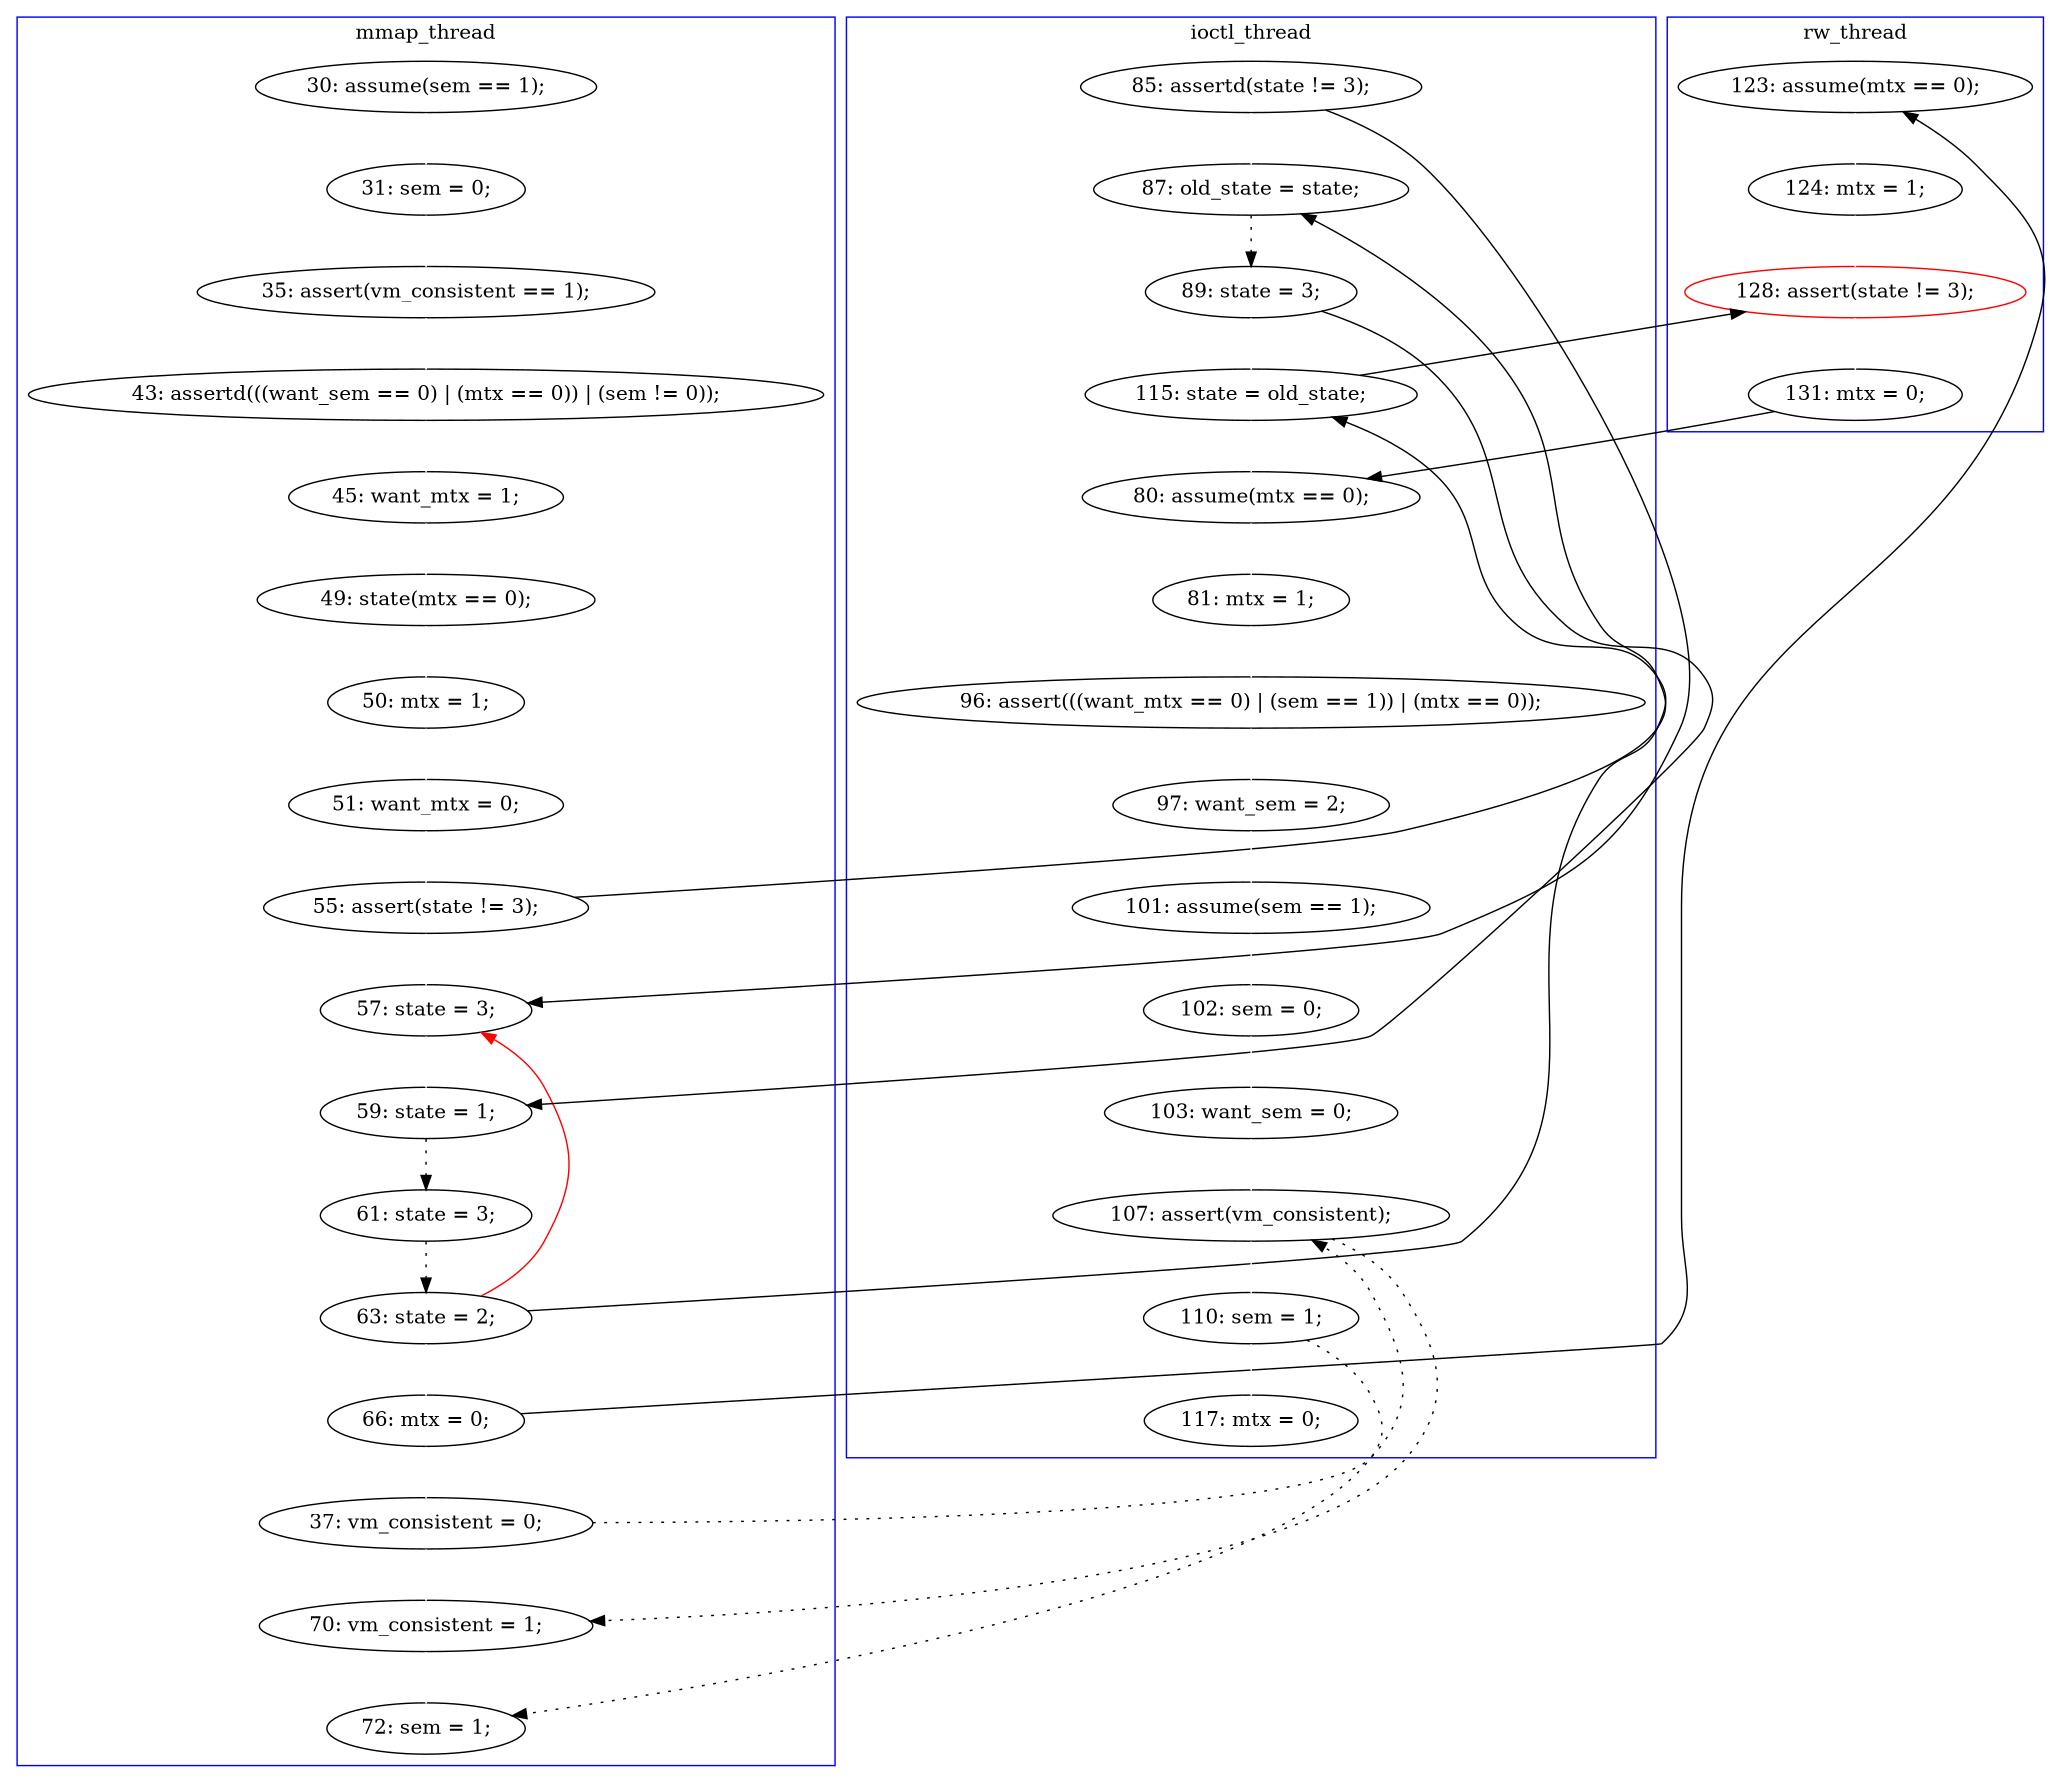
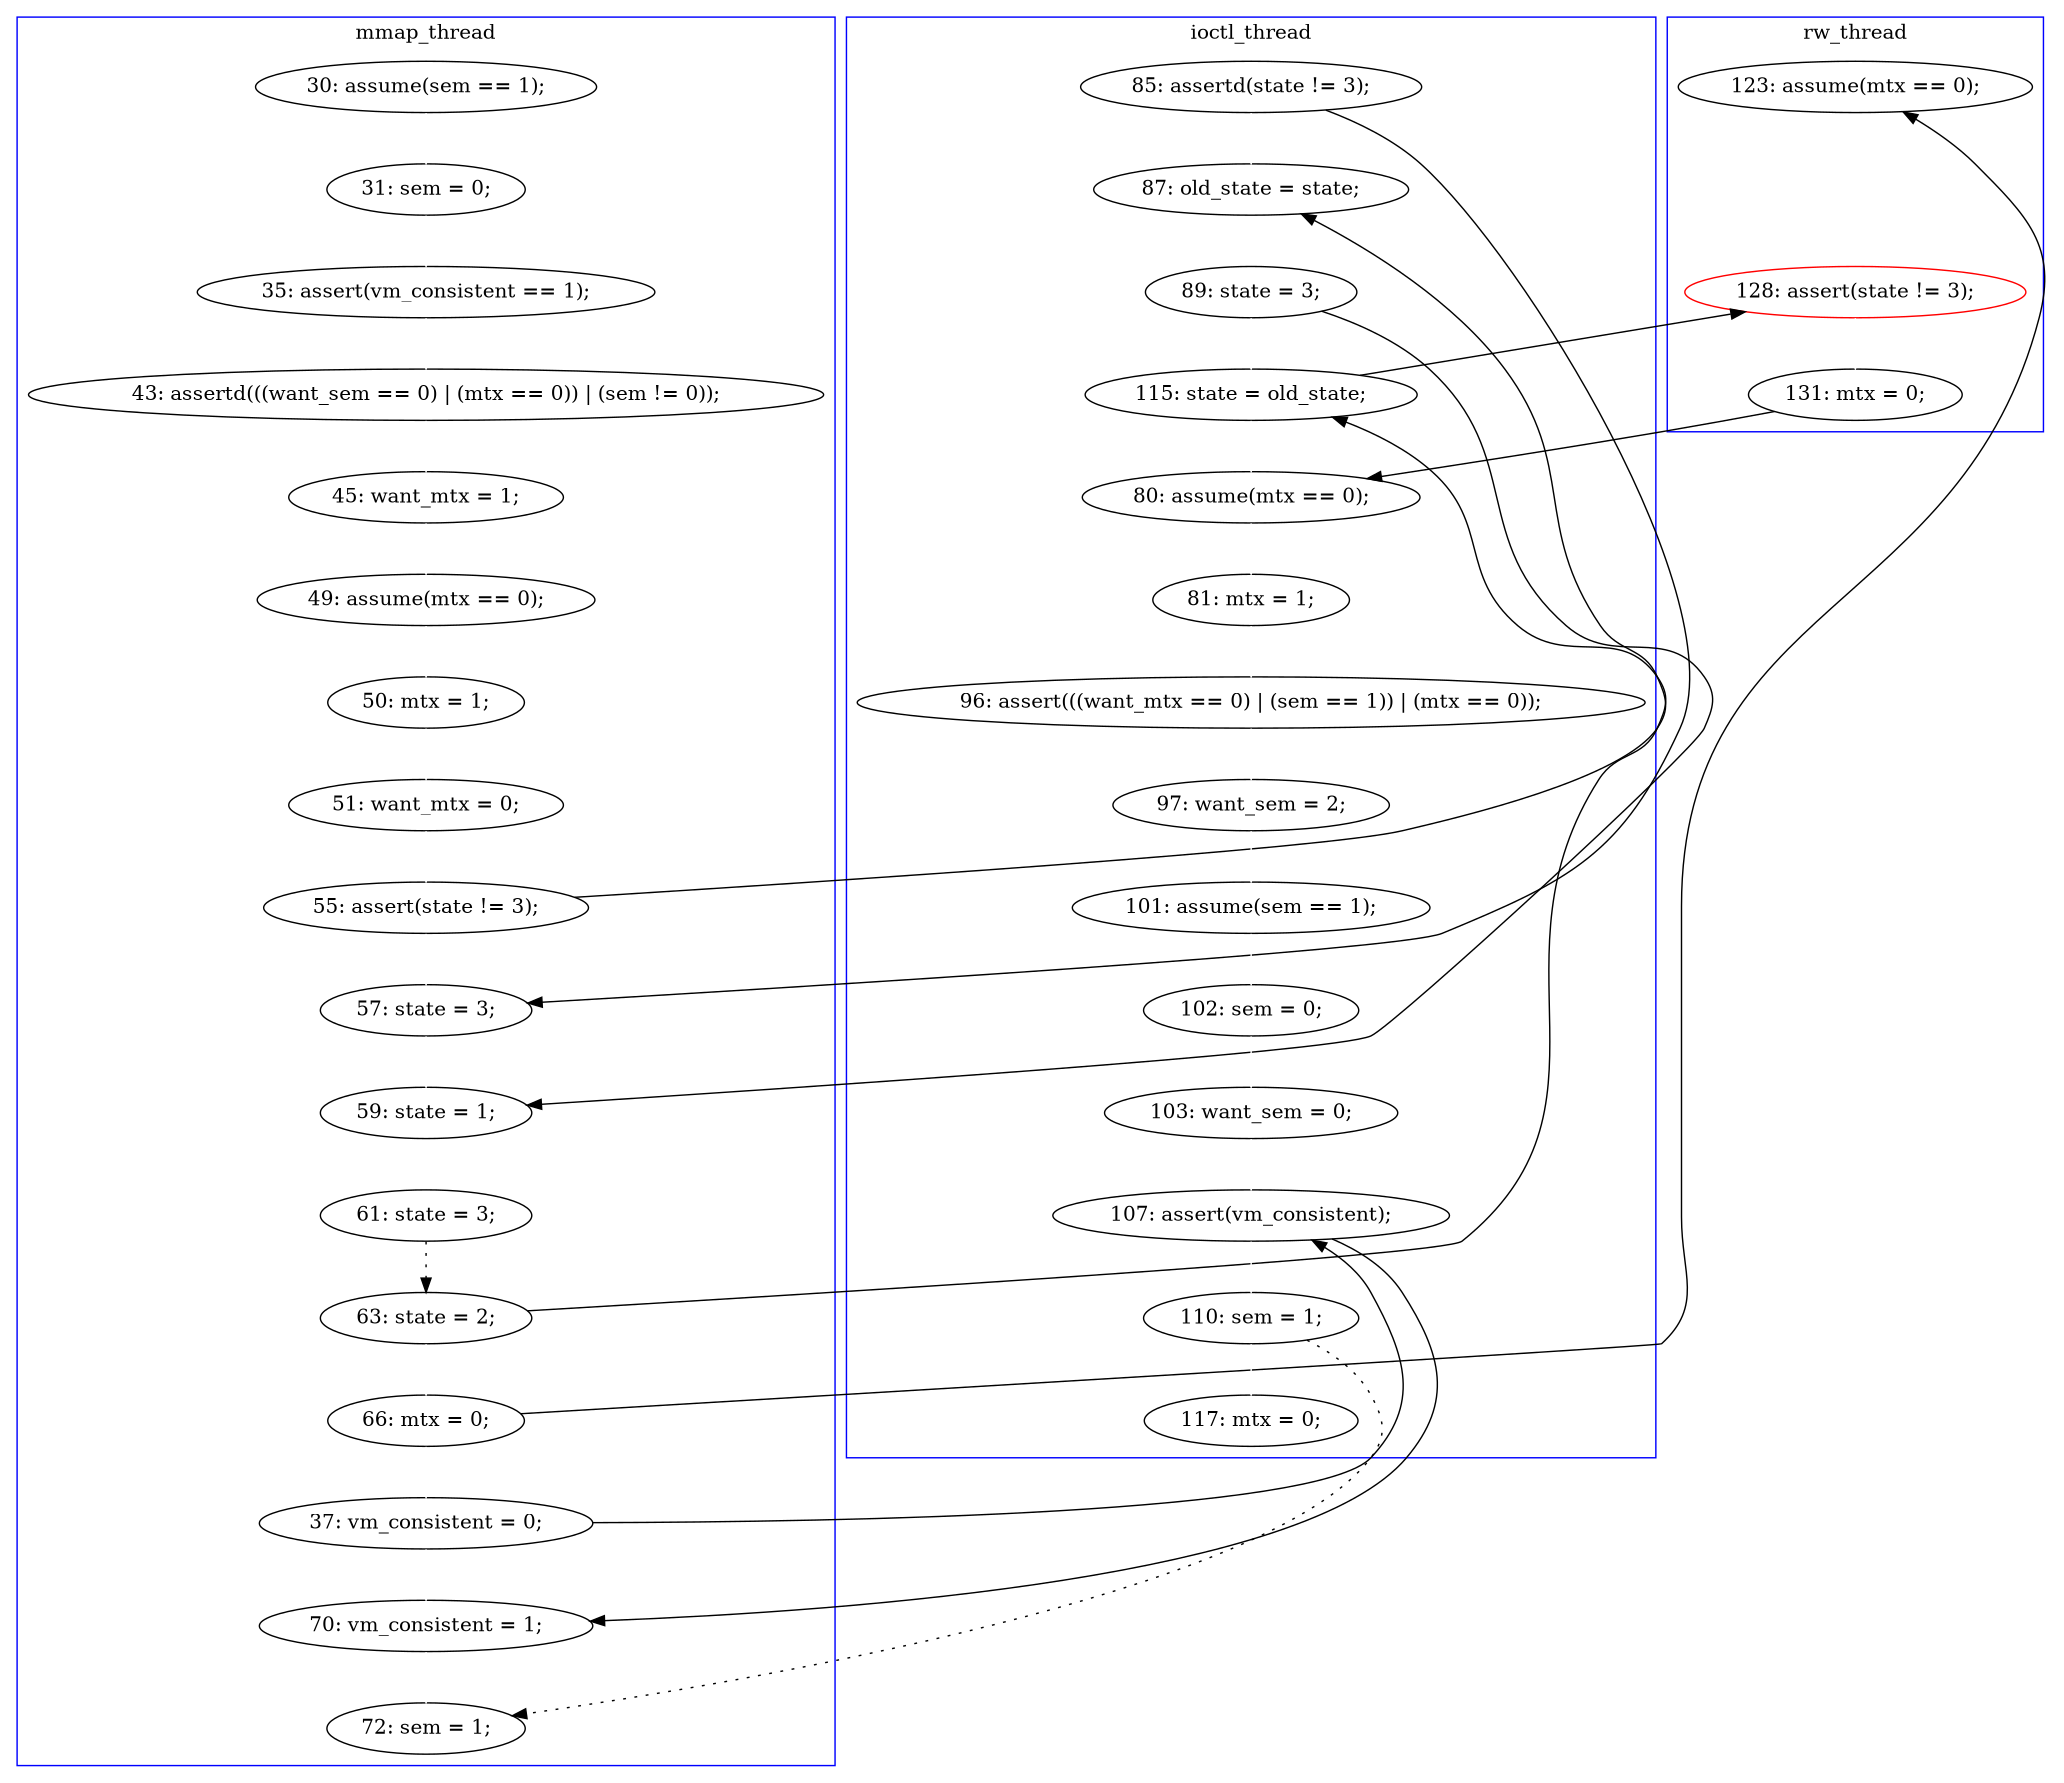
(1855, 190) -> none
(1251, 234) -> none
(426, 600) -> (426, 600)
(426, 1157) -> none
(568, 1172) -> none
(1108, 1507) -> (1108, 1507)
(1151, 1564) -> (1151, 1564)
